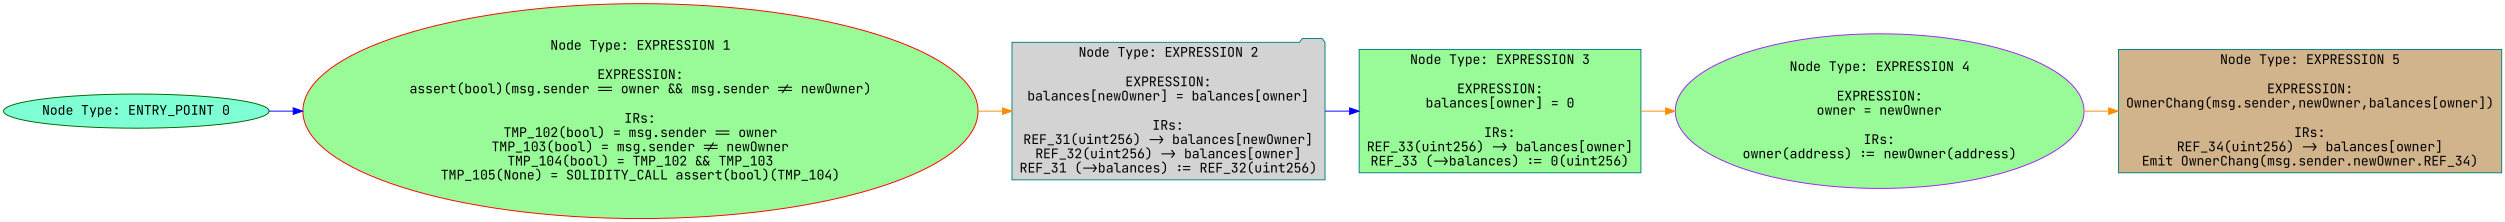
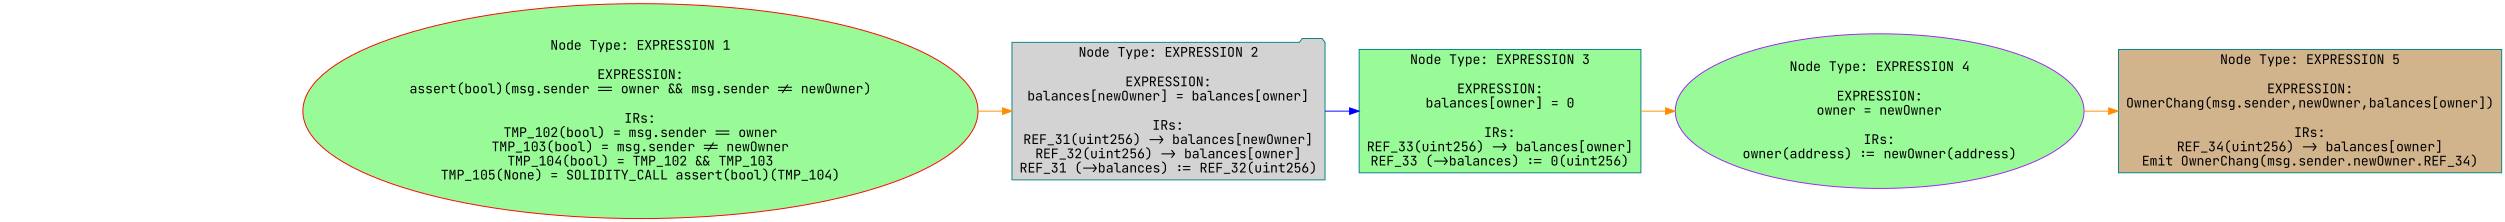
(136, 111) -> none
